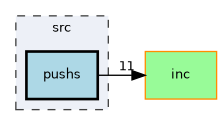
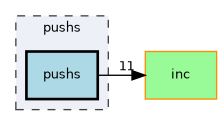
(62, 28) -> (62, 28)
